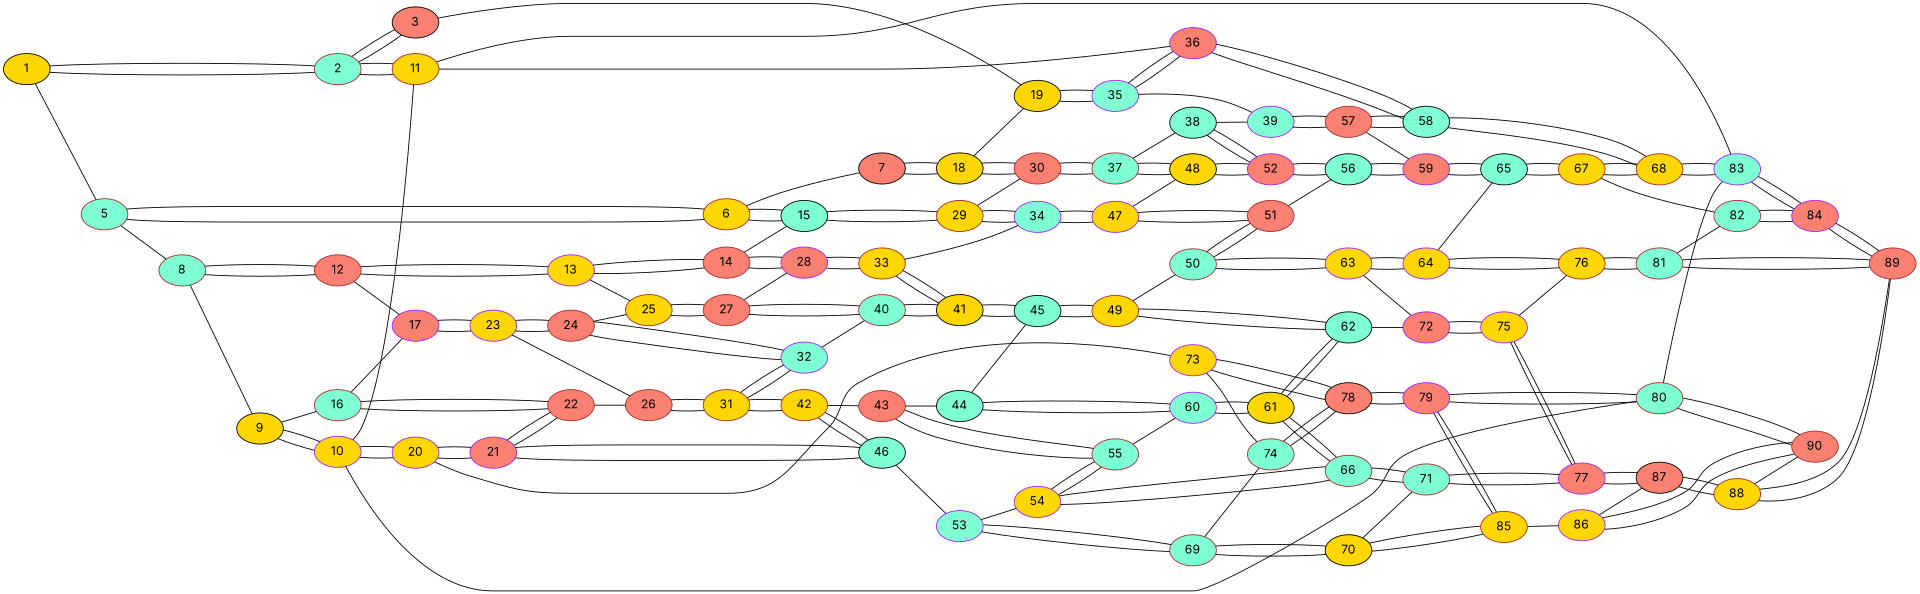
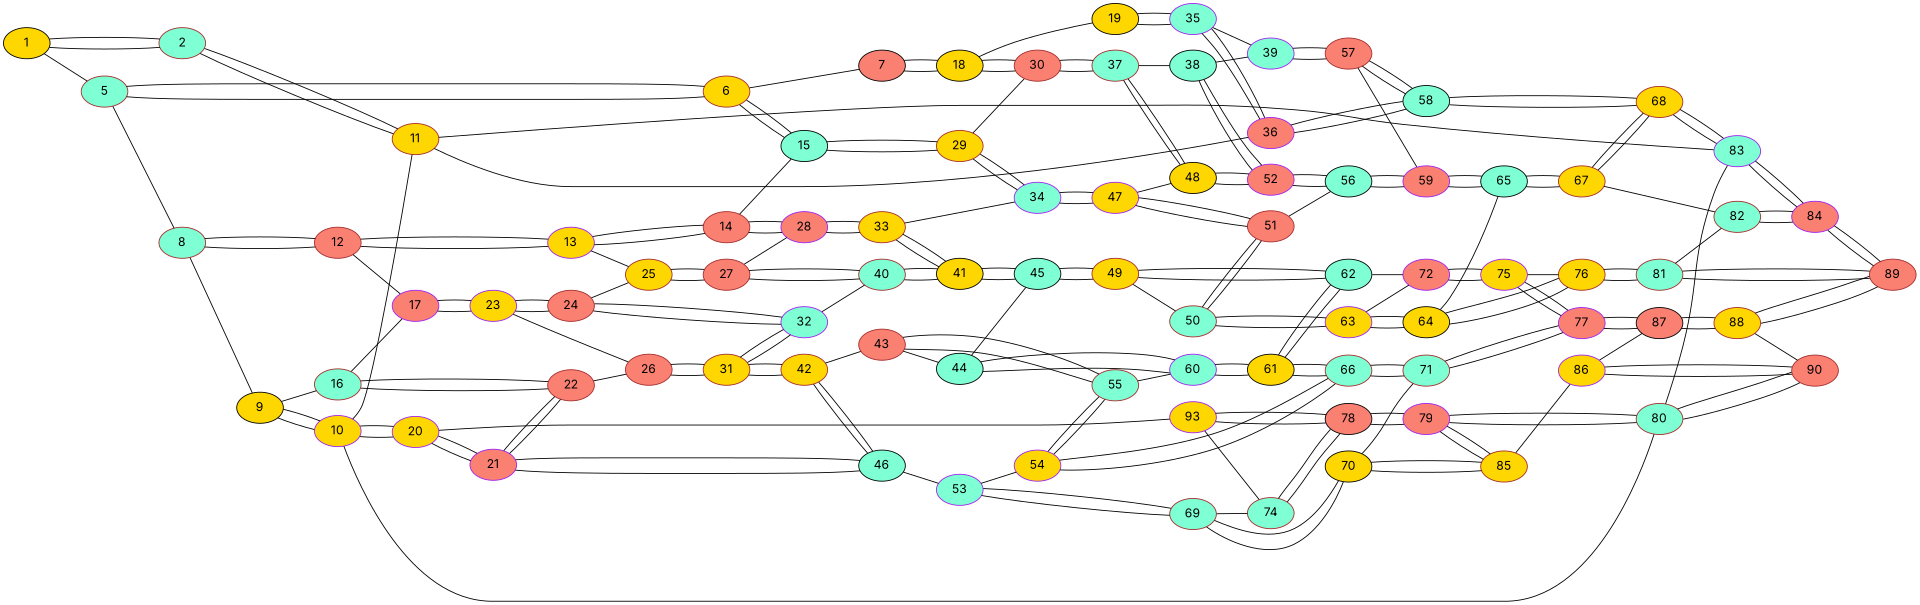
(416, 22) -> none
(1426, 263) -> (1426, 322)
(1193, 360) -> (1193, 417)
